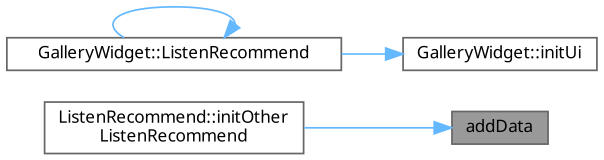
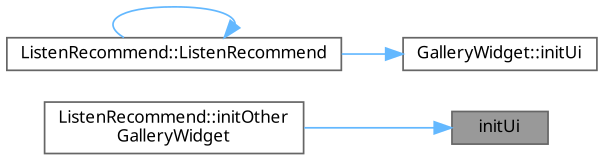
(174, 54) -> (174, 54)
(174, 128) -> (174, 128)
(500, 128) -> (500, 128)
